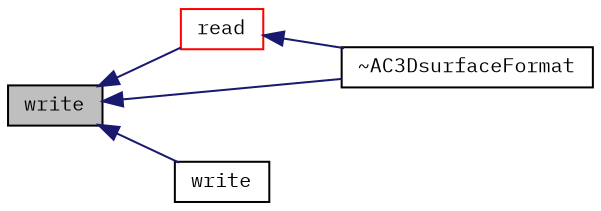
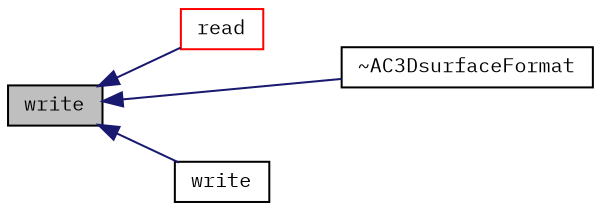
(314, 43) -> none
